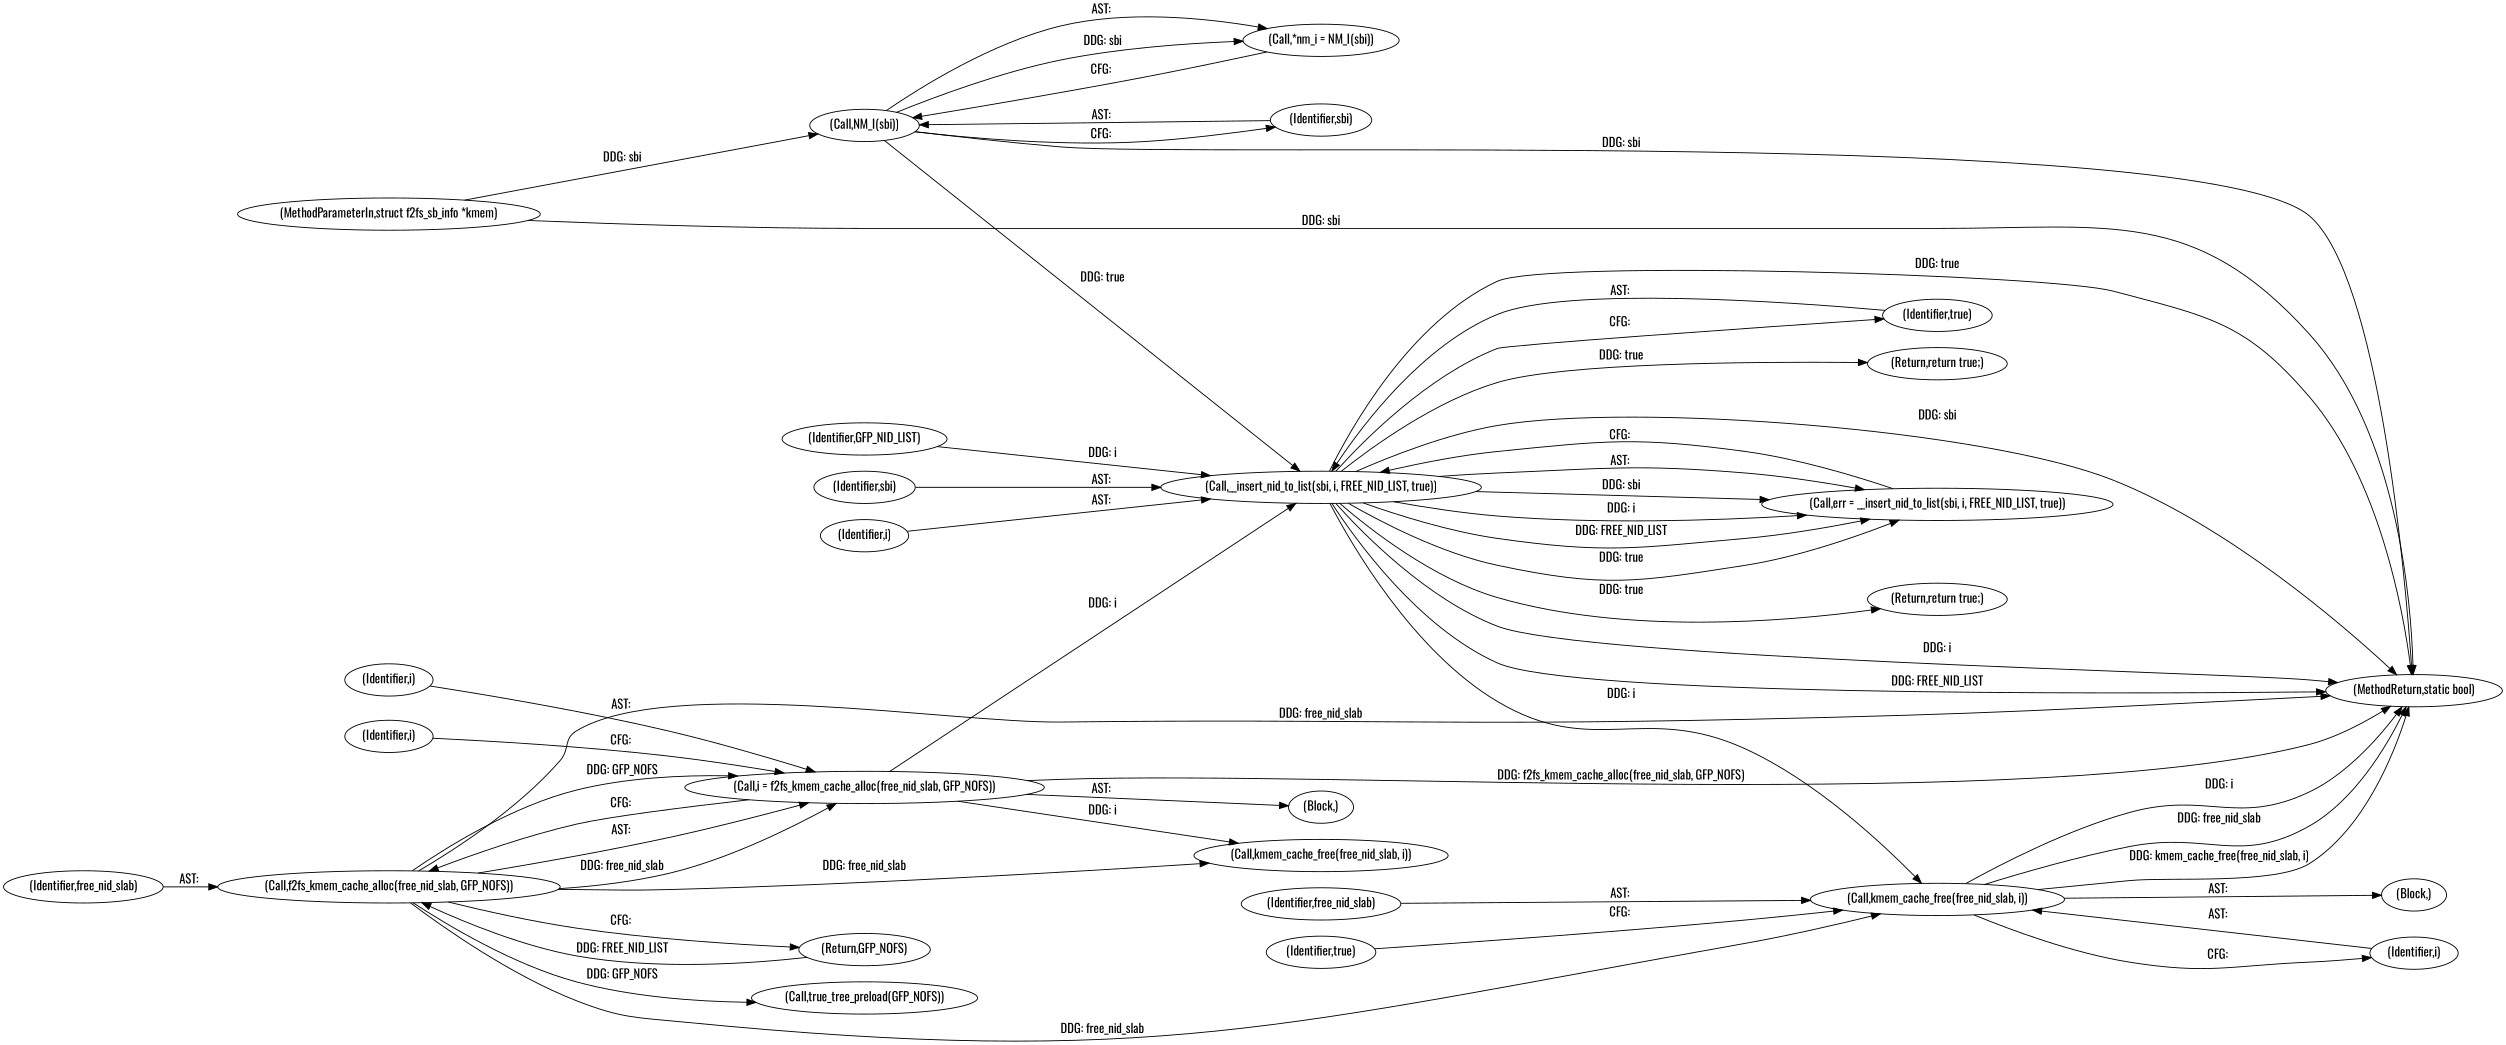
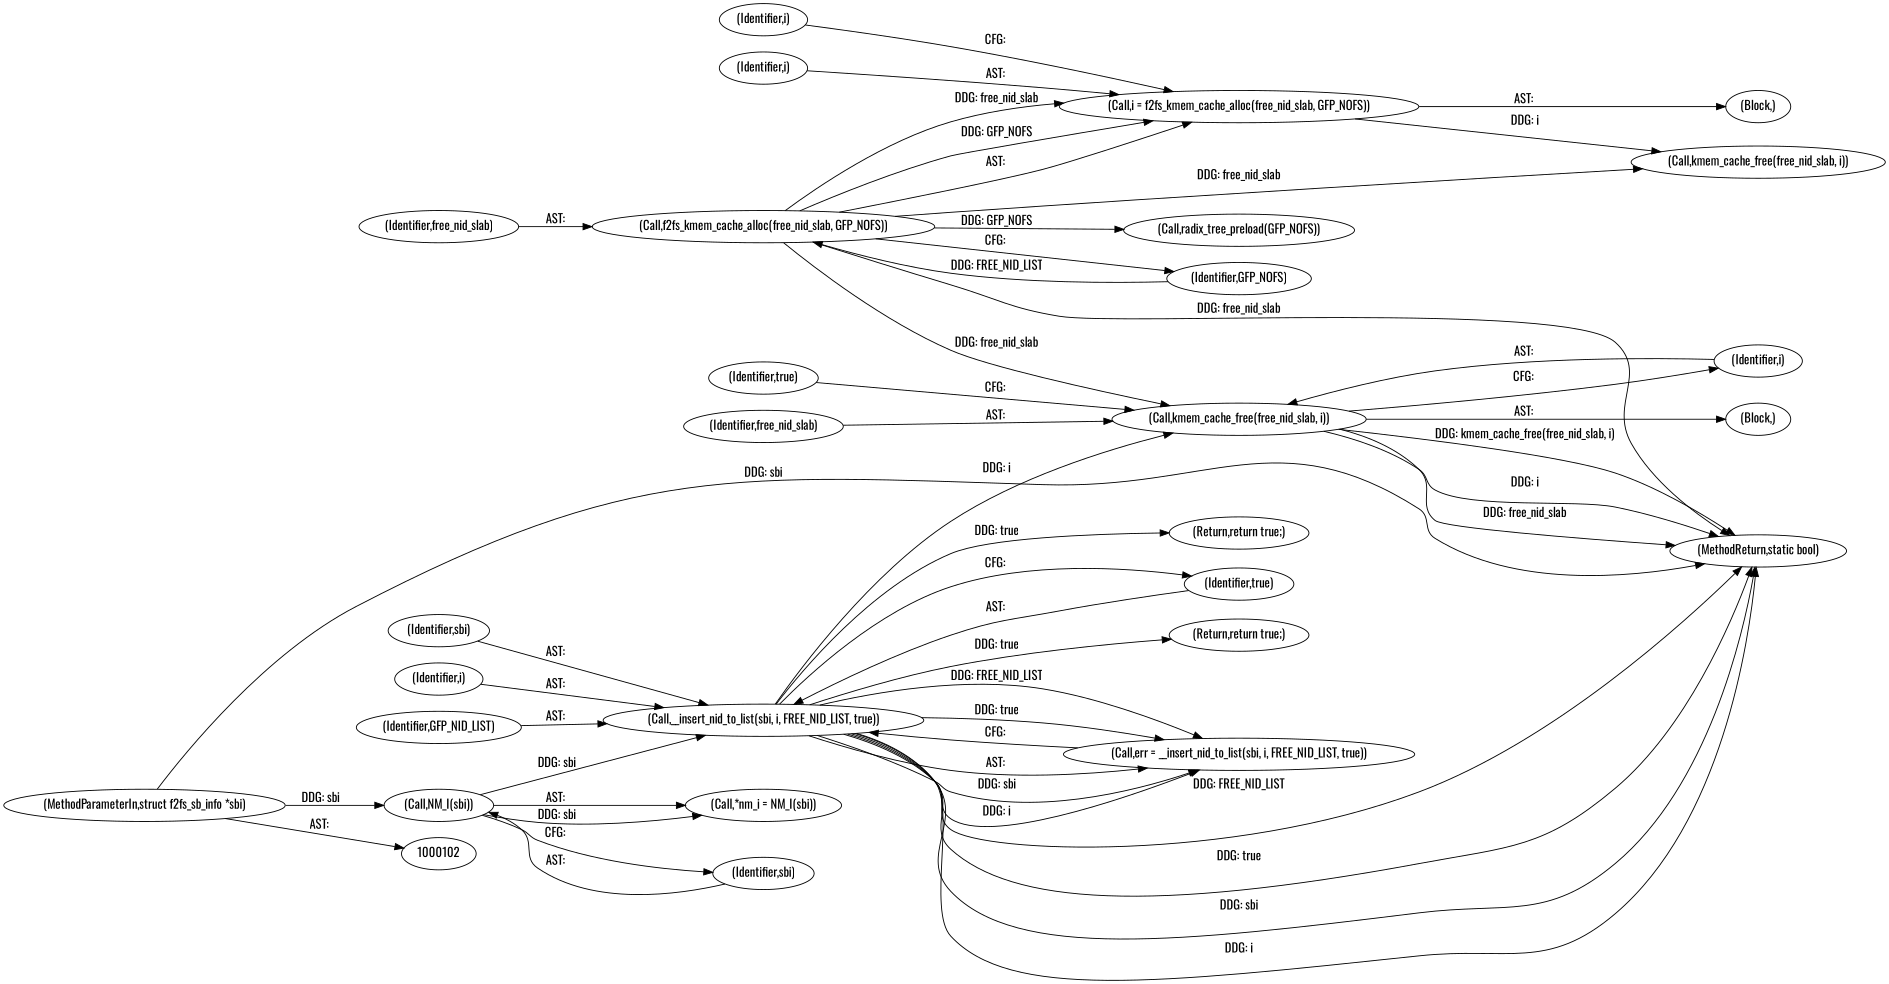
(1095, 86) -> none
(1848, 156) -> none
(389, 214) -> (144, 805)
(1103, 278) -> (557, 764)
(1103, 454) -> (557, 717)
(1089, 640) -> none
(1710, 784) -> none
(590, 821) -> none
none -> (439, 854)
(865, 950) -> (1239, 279)
(865, 998) -> (1239, 230)
